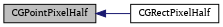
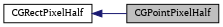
(118, 14) -> (114, 14)
